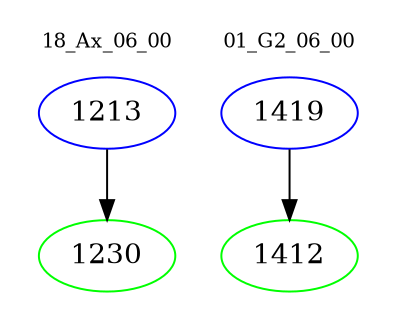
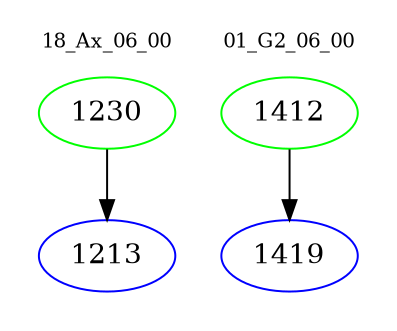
(107, 175) -> (107, 175)
(290, 175) -> (290, 175)
